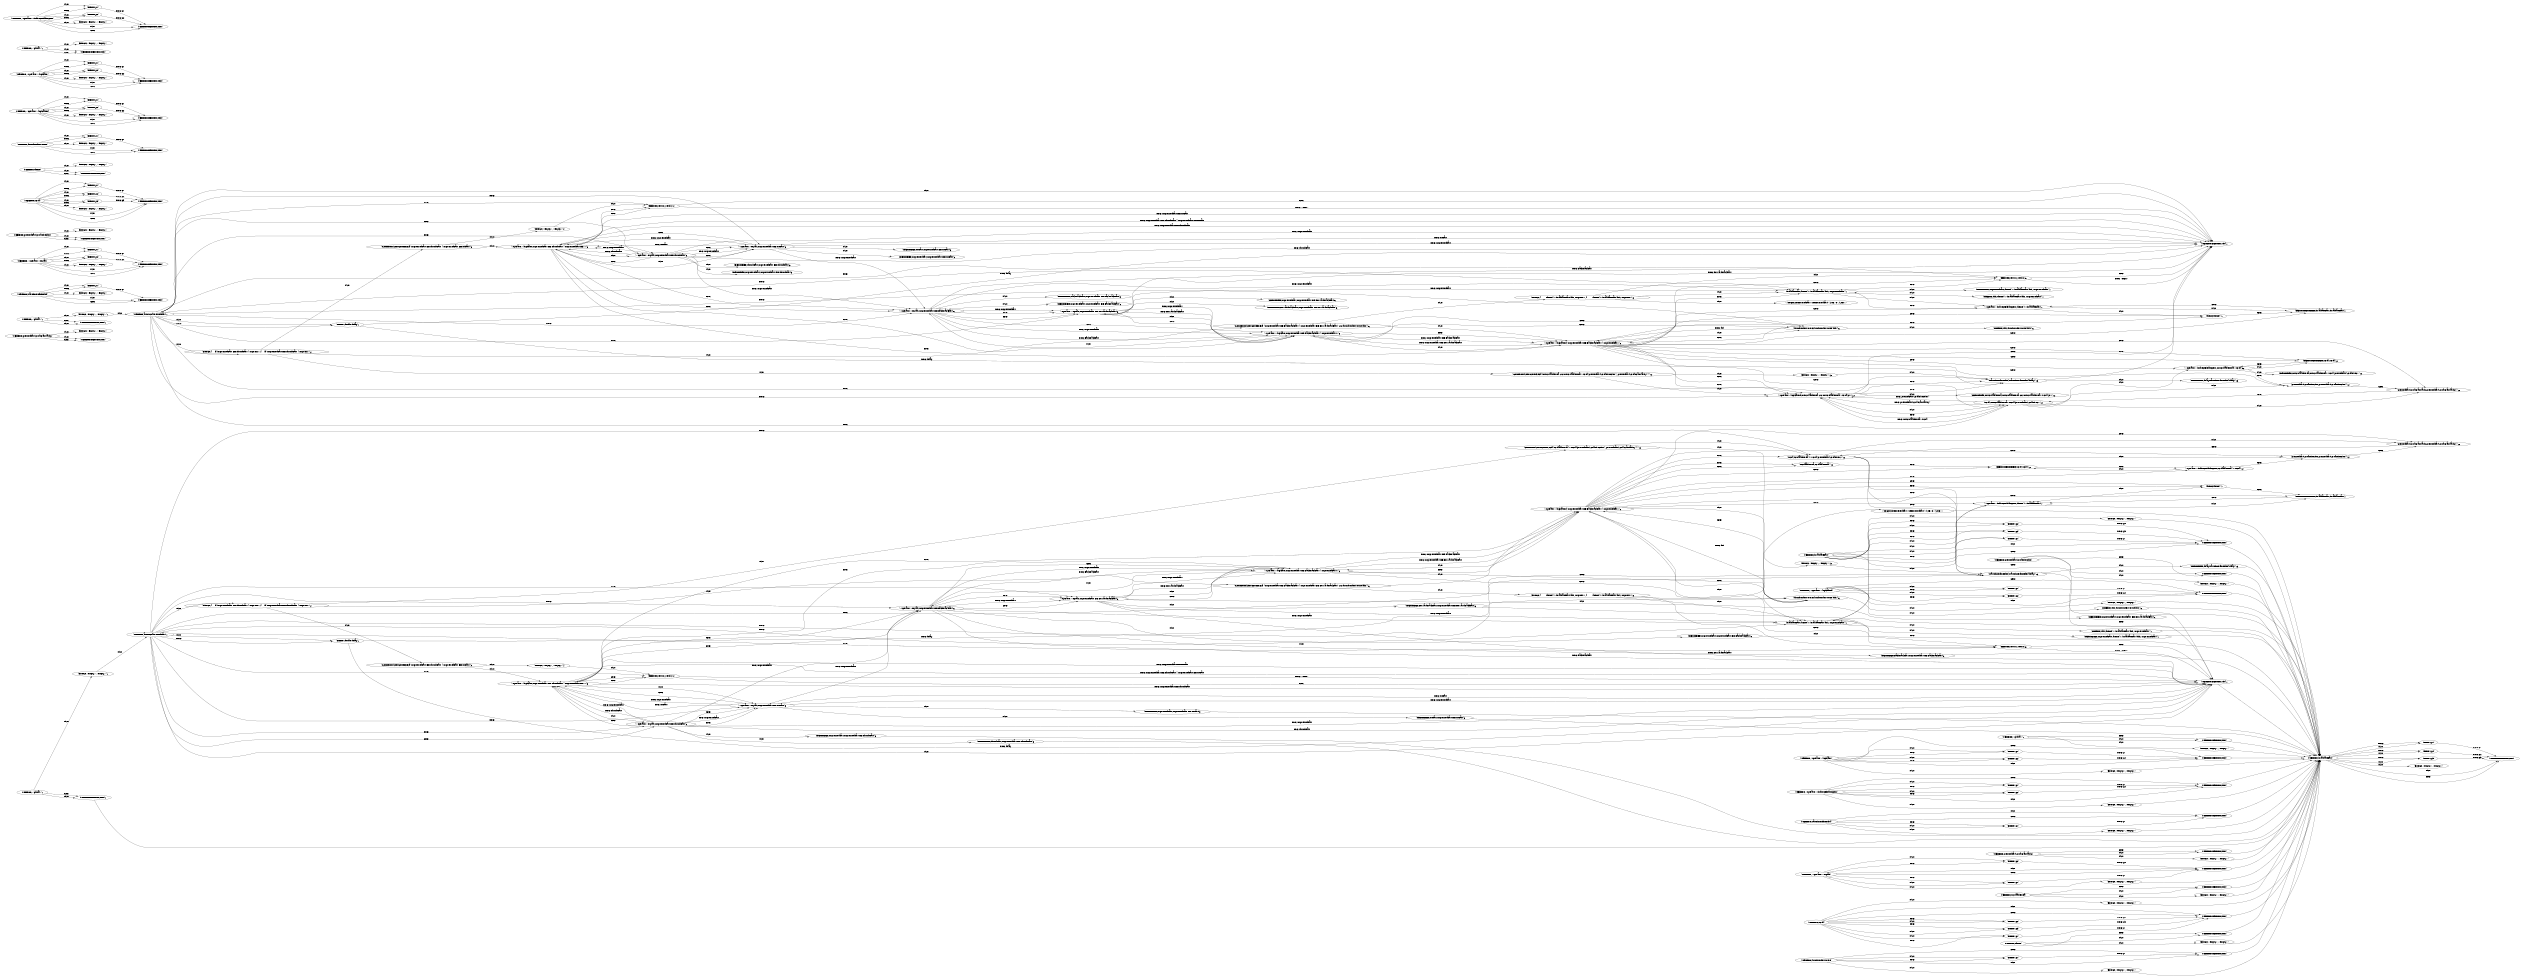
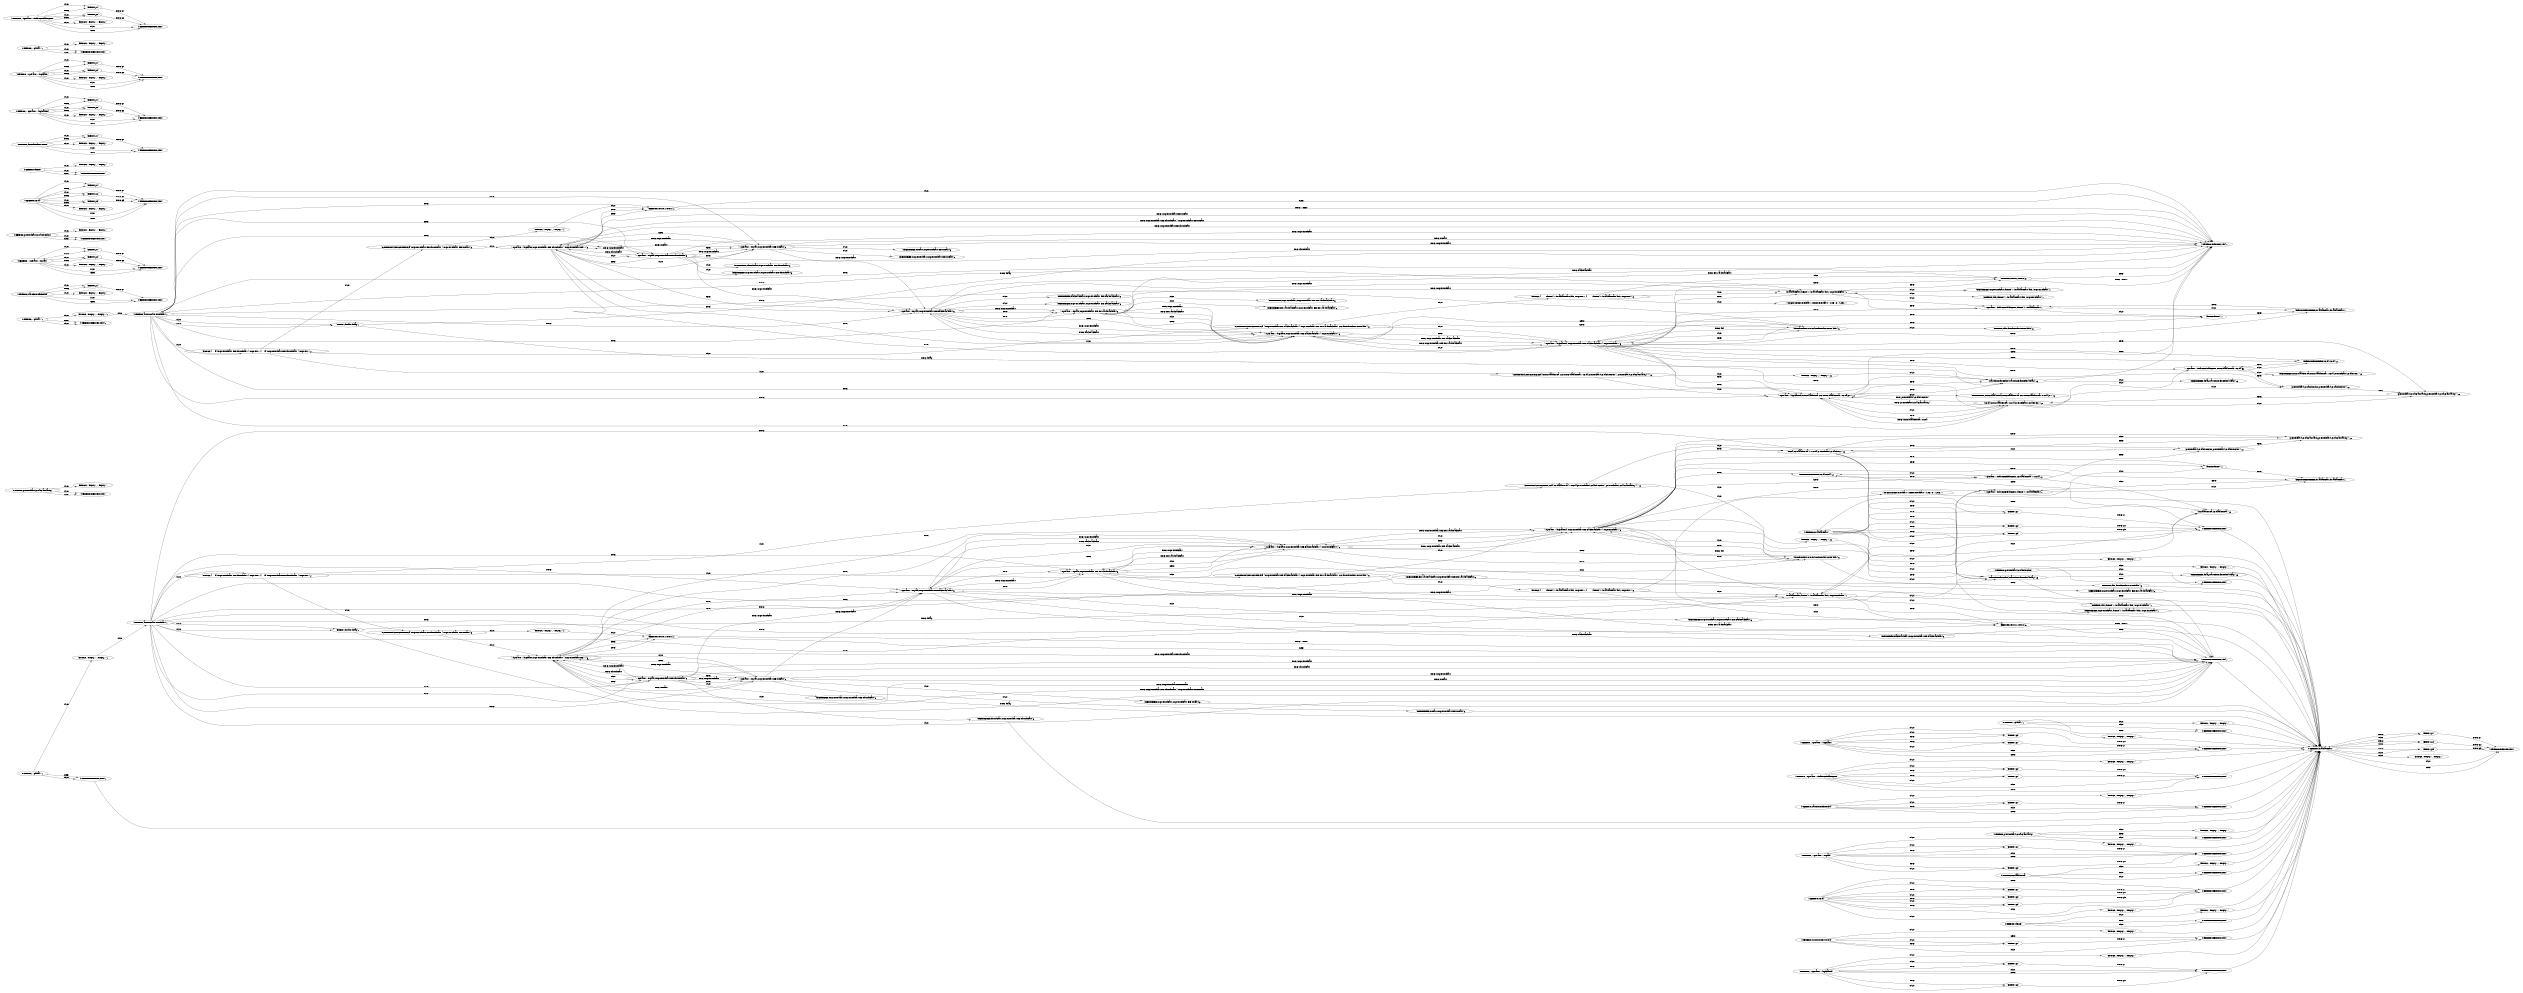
none -> (2122, 490)
